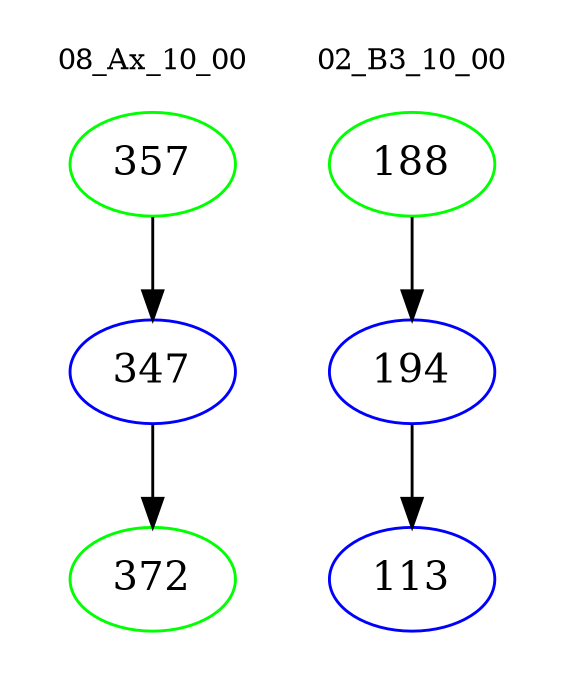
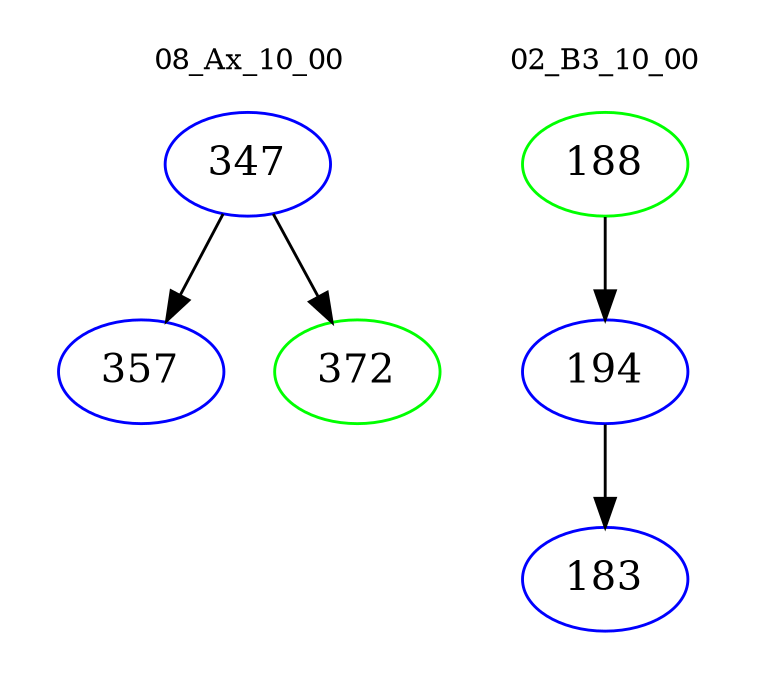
(153, 164) -> (141, 372)
(153, 254) -> (202, 255)
(412, 579) -> (605, 579)
